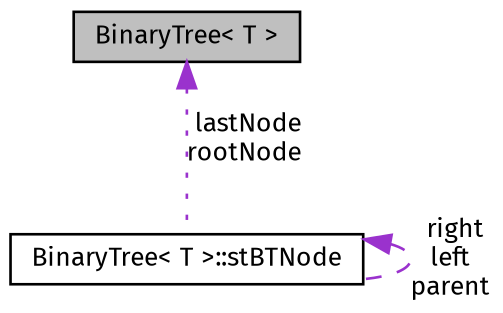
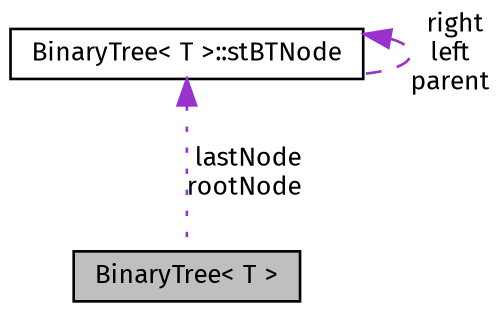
(187, 161) -> (187, 178)
